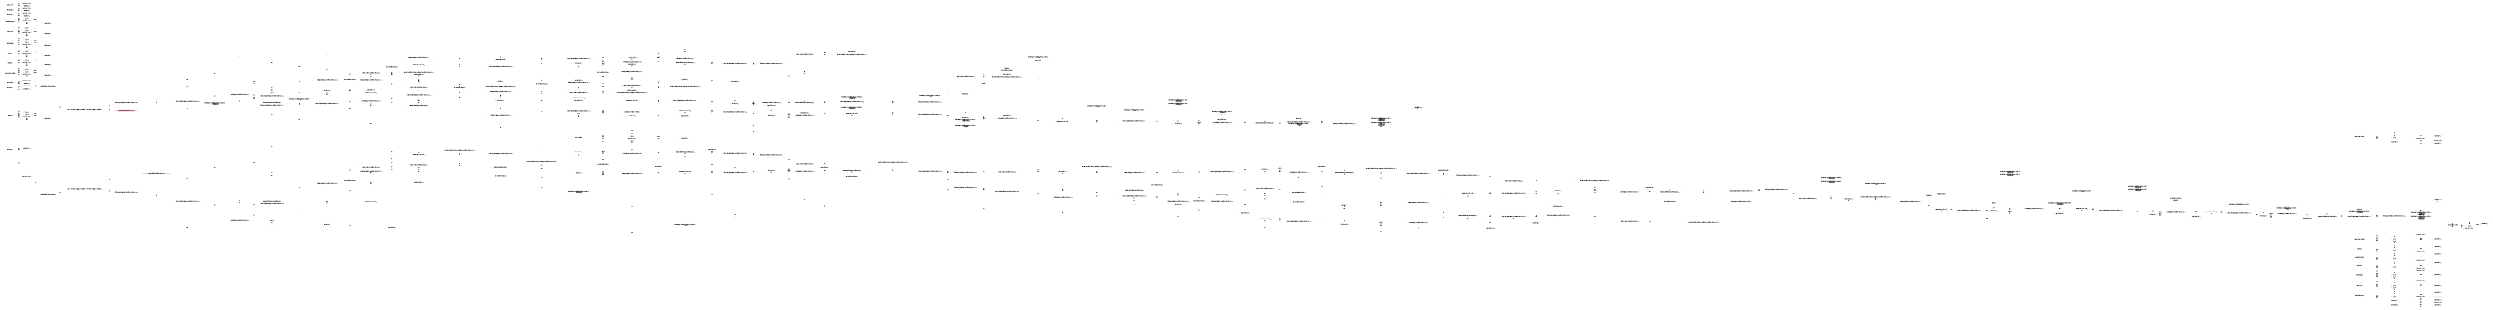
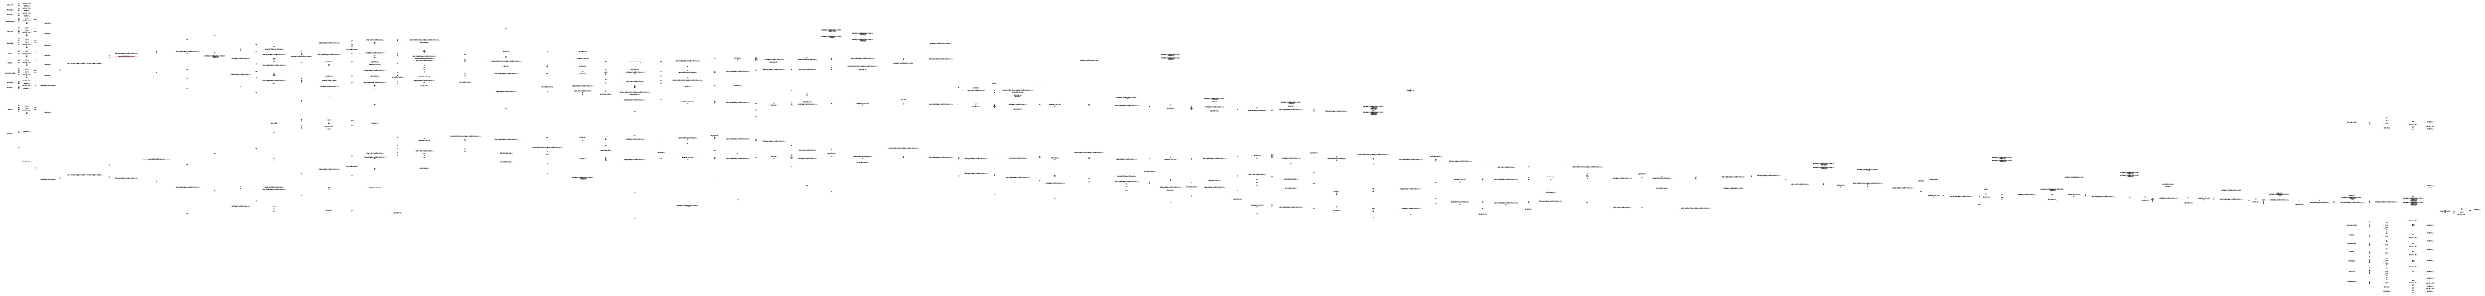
(658, 57) -> (375, 86)
(500, 60) -> none
